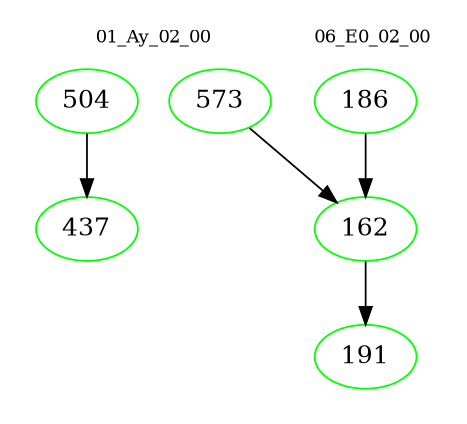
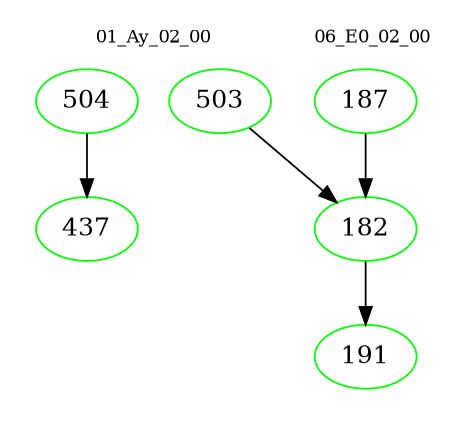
(220, 101) -> (220, 101)
(366, 101) -> (366, 101)
(366, 229) -> (366, 229)
